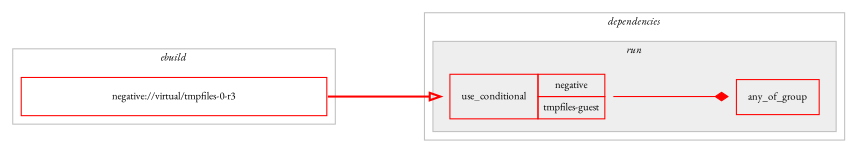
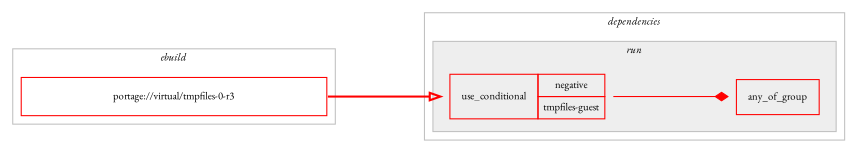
(174, 97) -> (174, 97)
